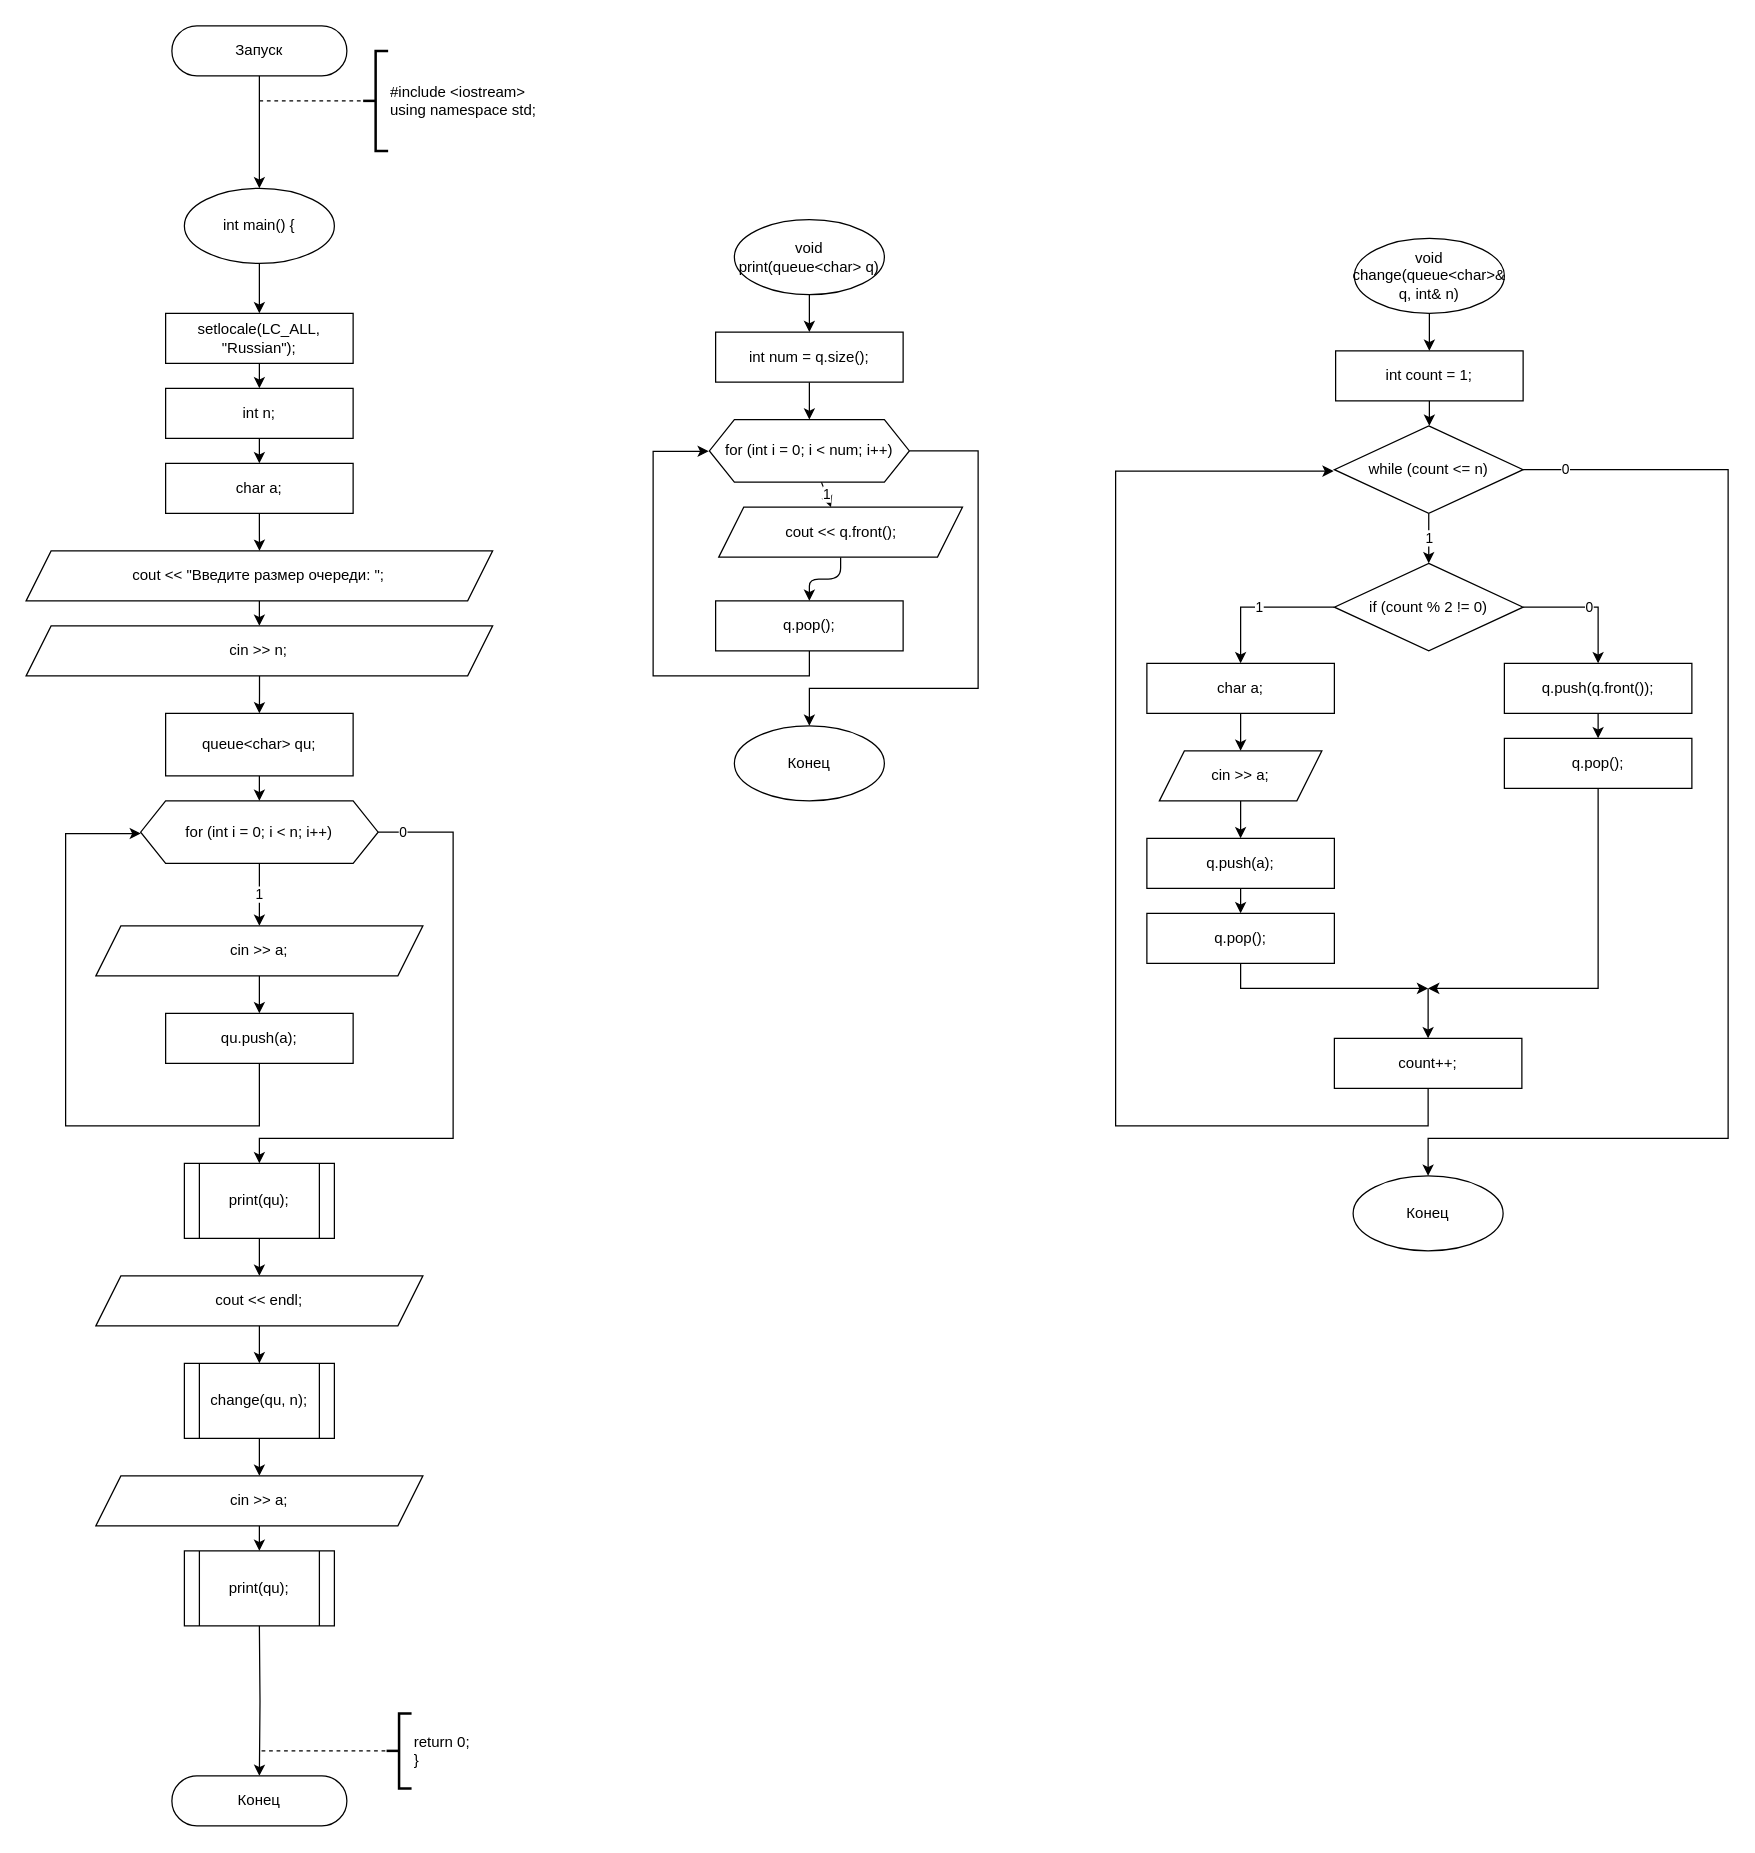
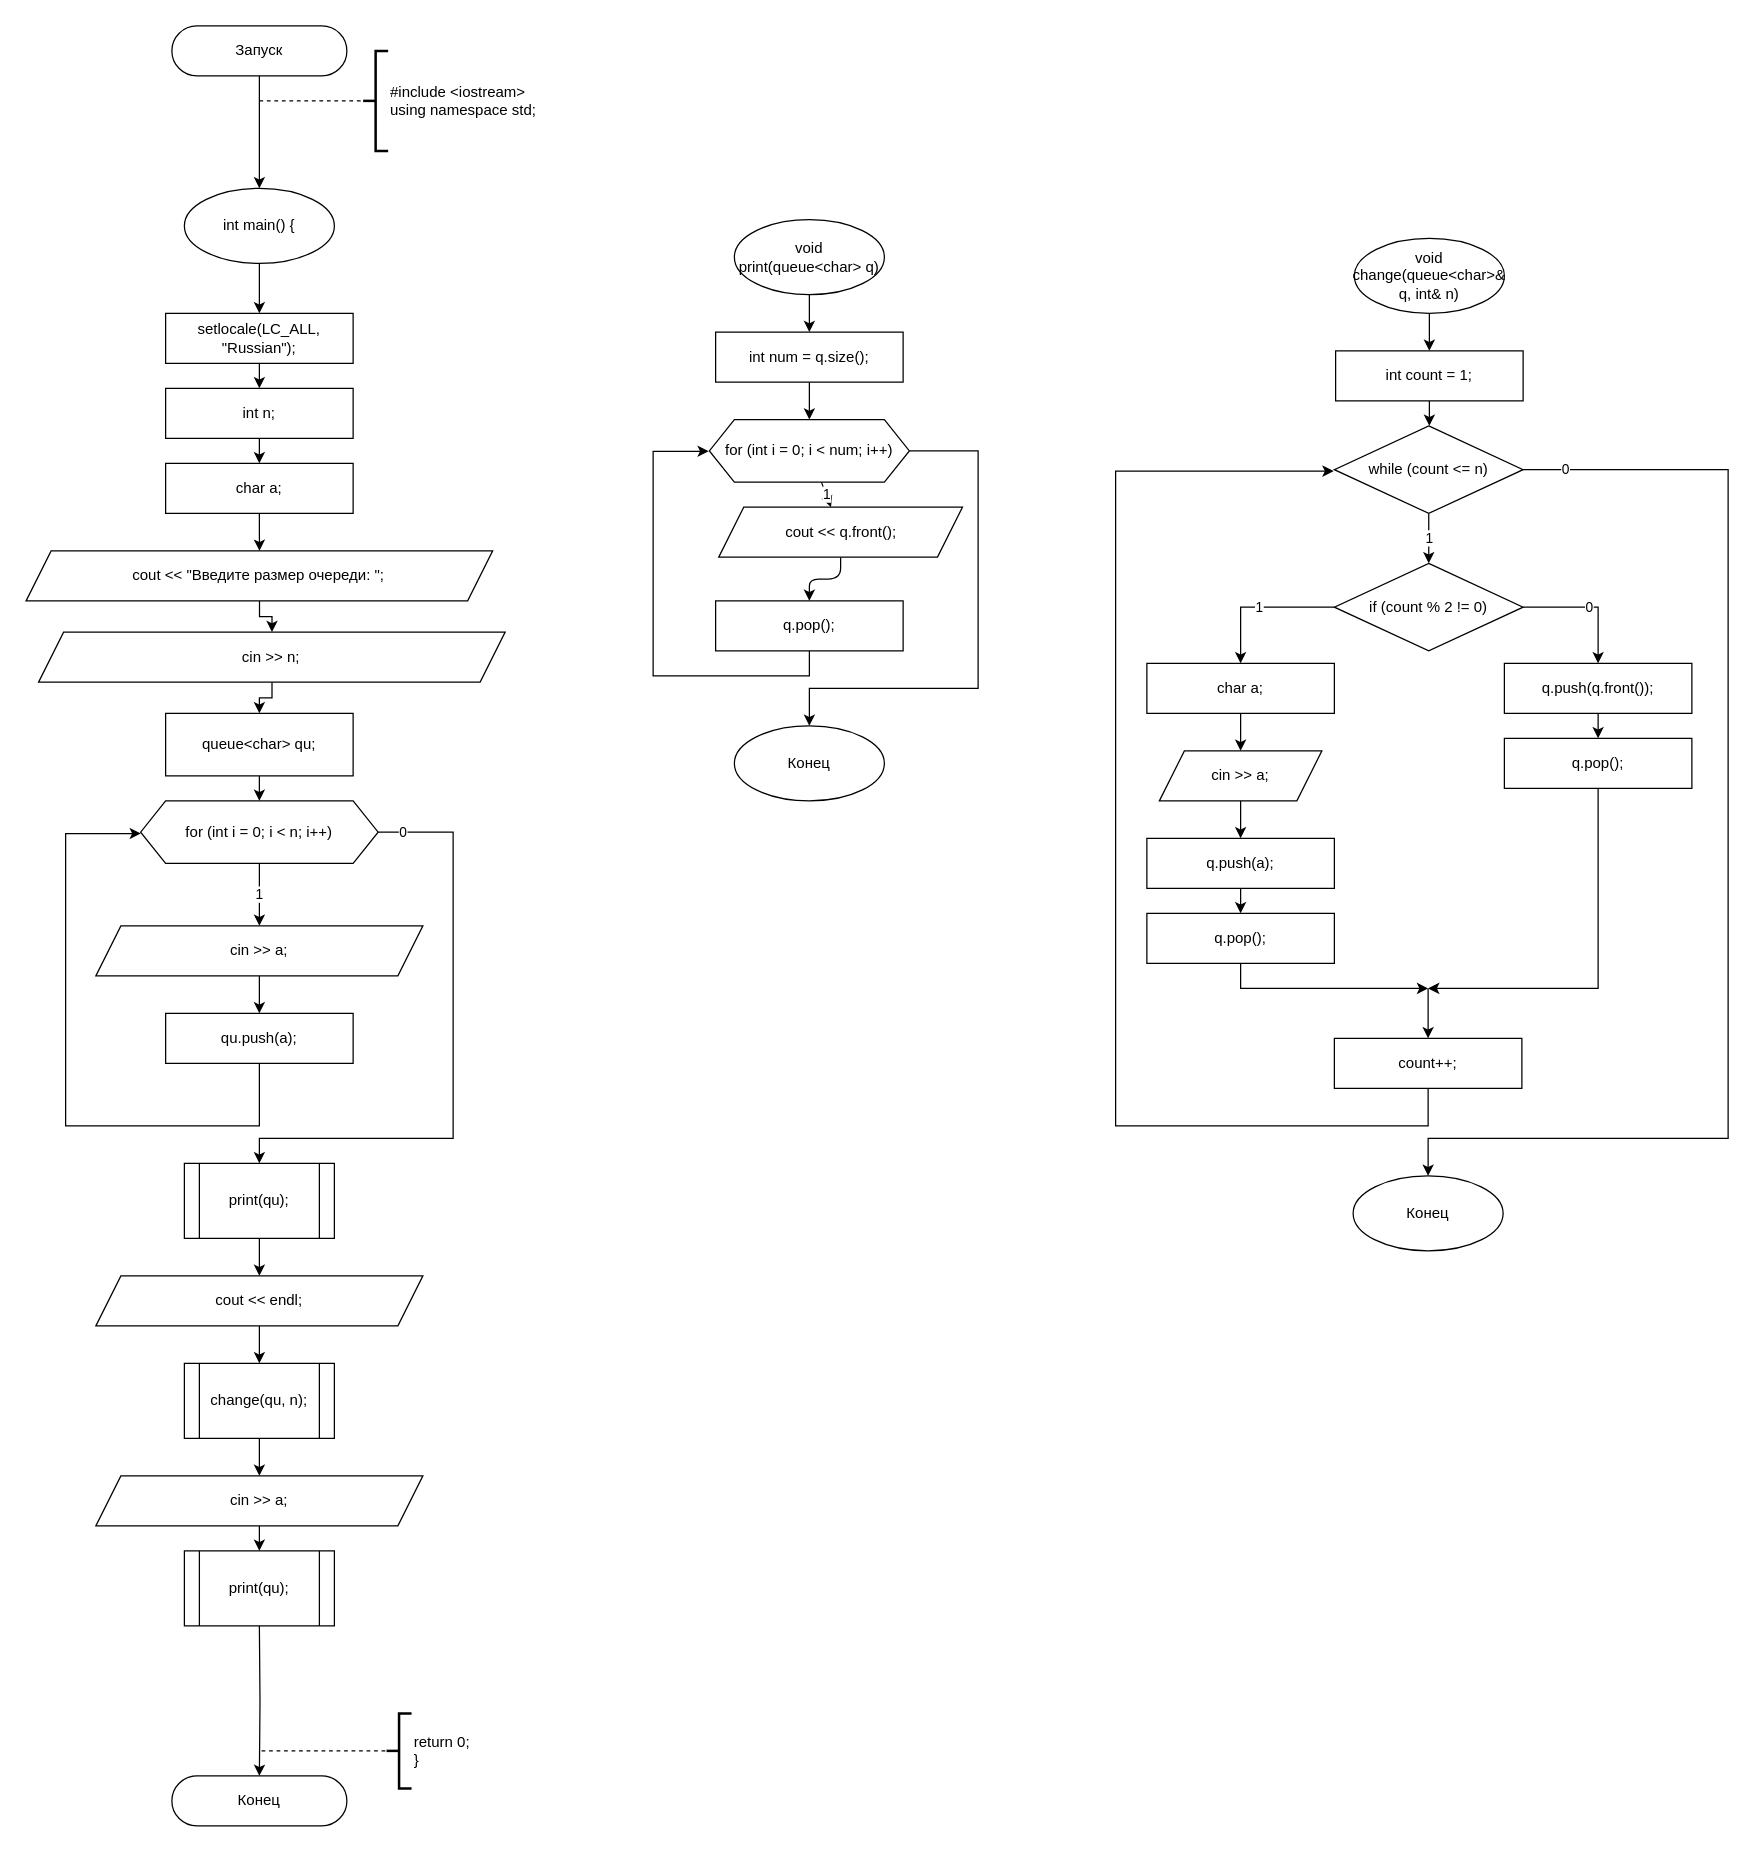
(259, 651) -> (272, 657)
